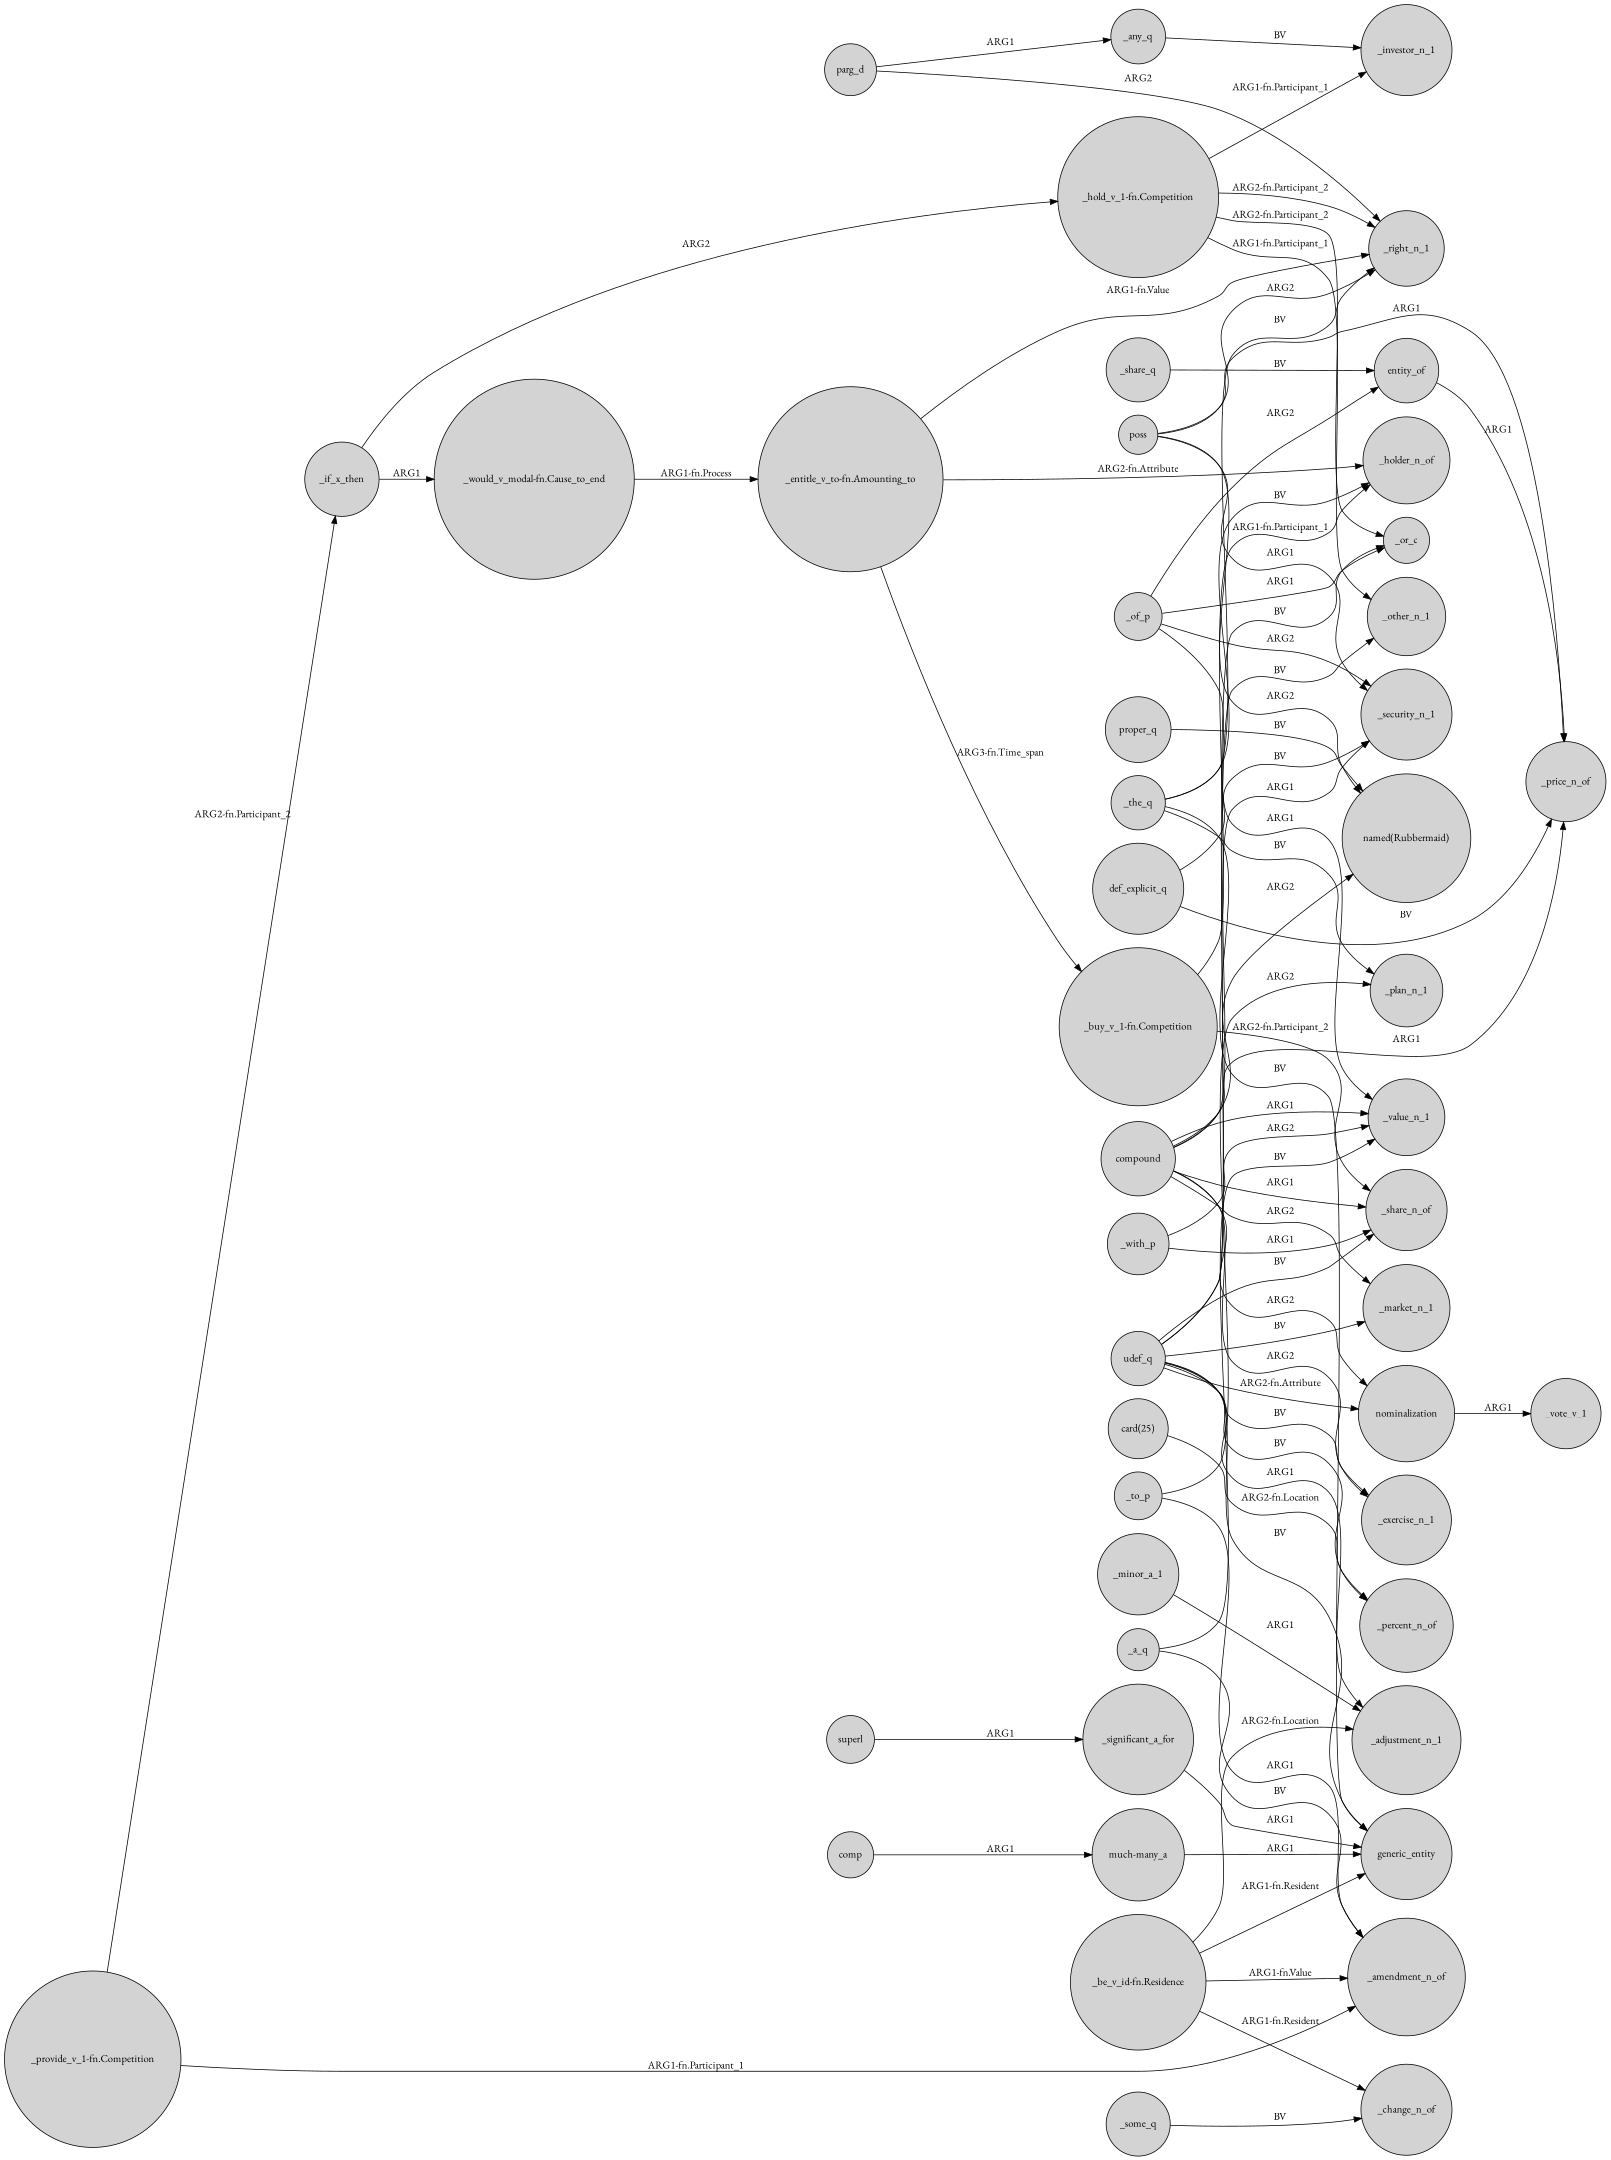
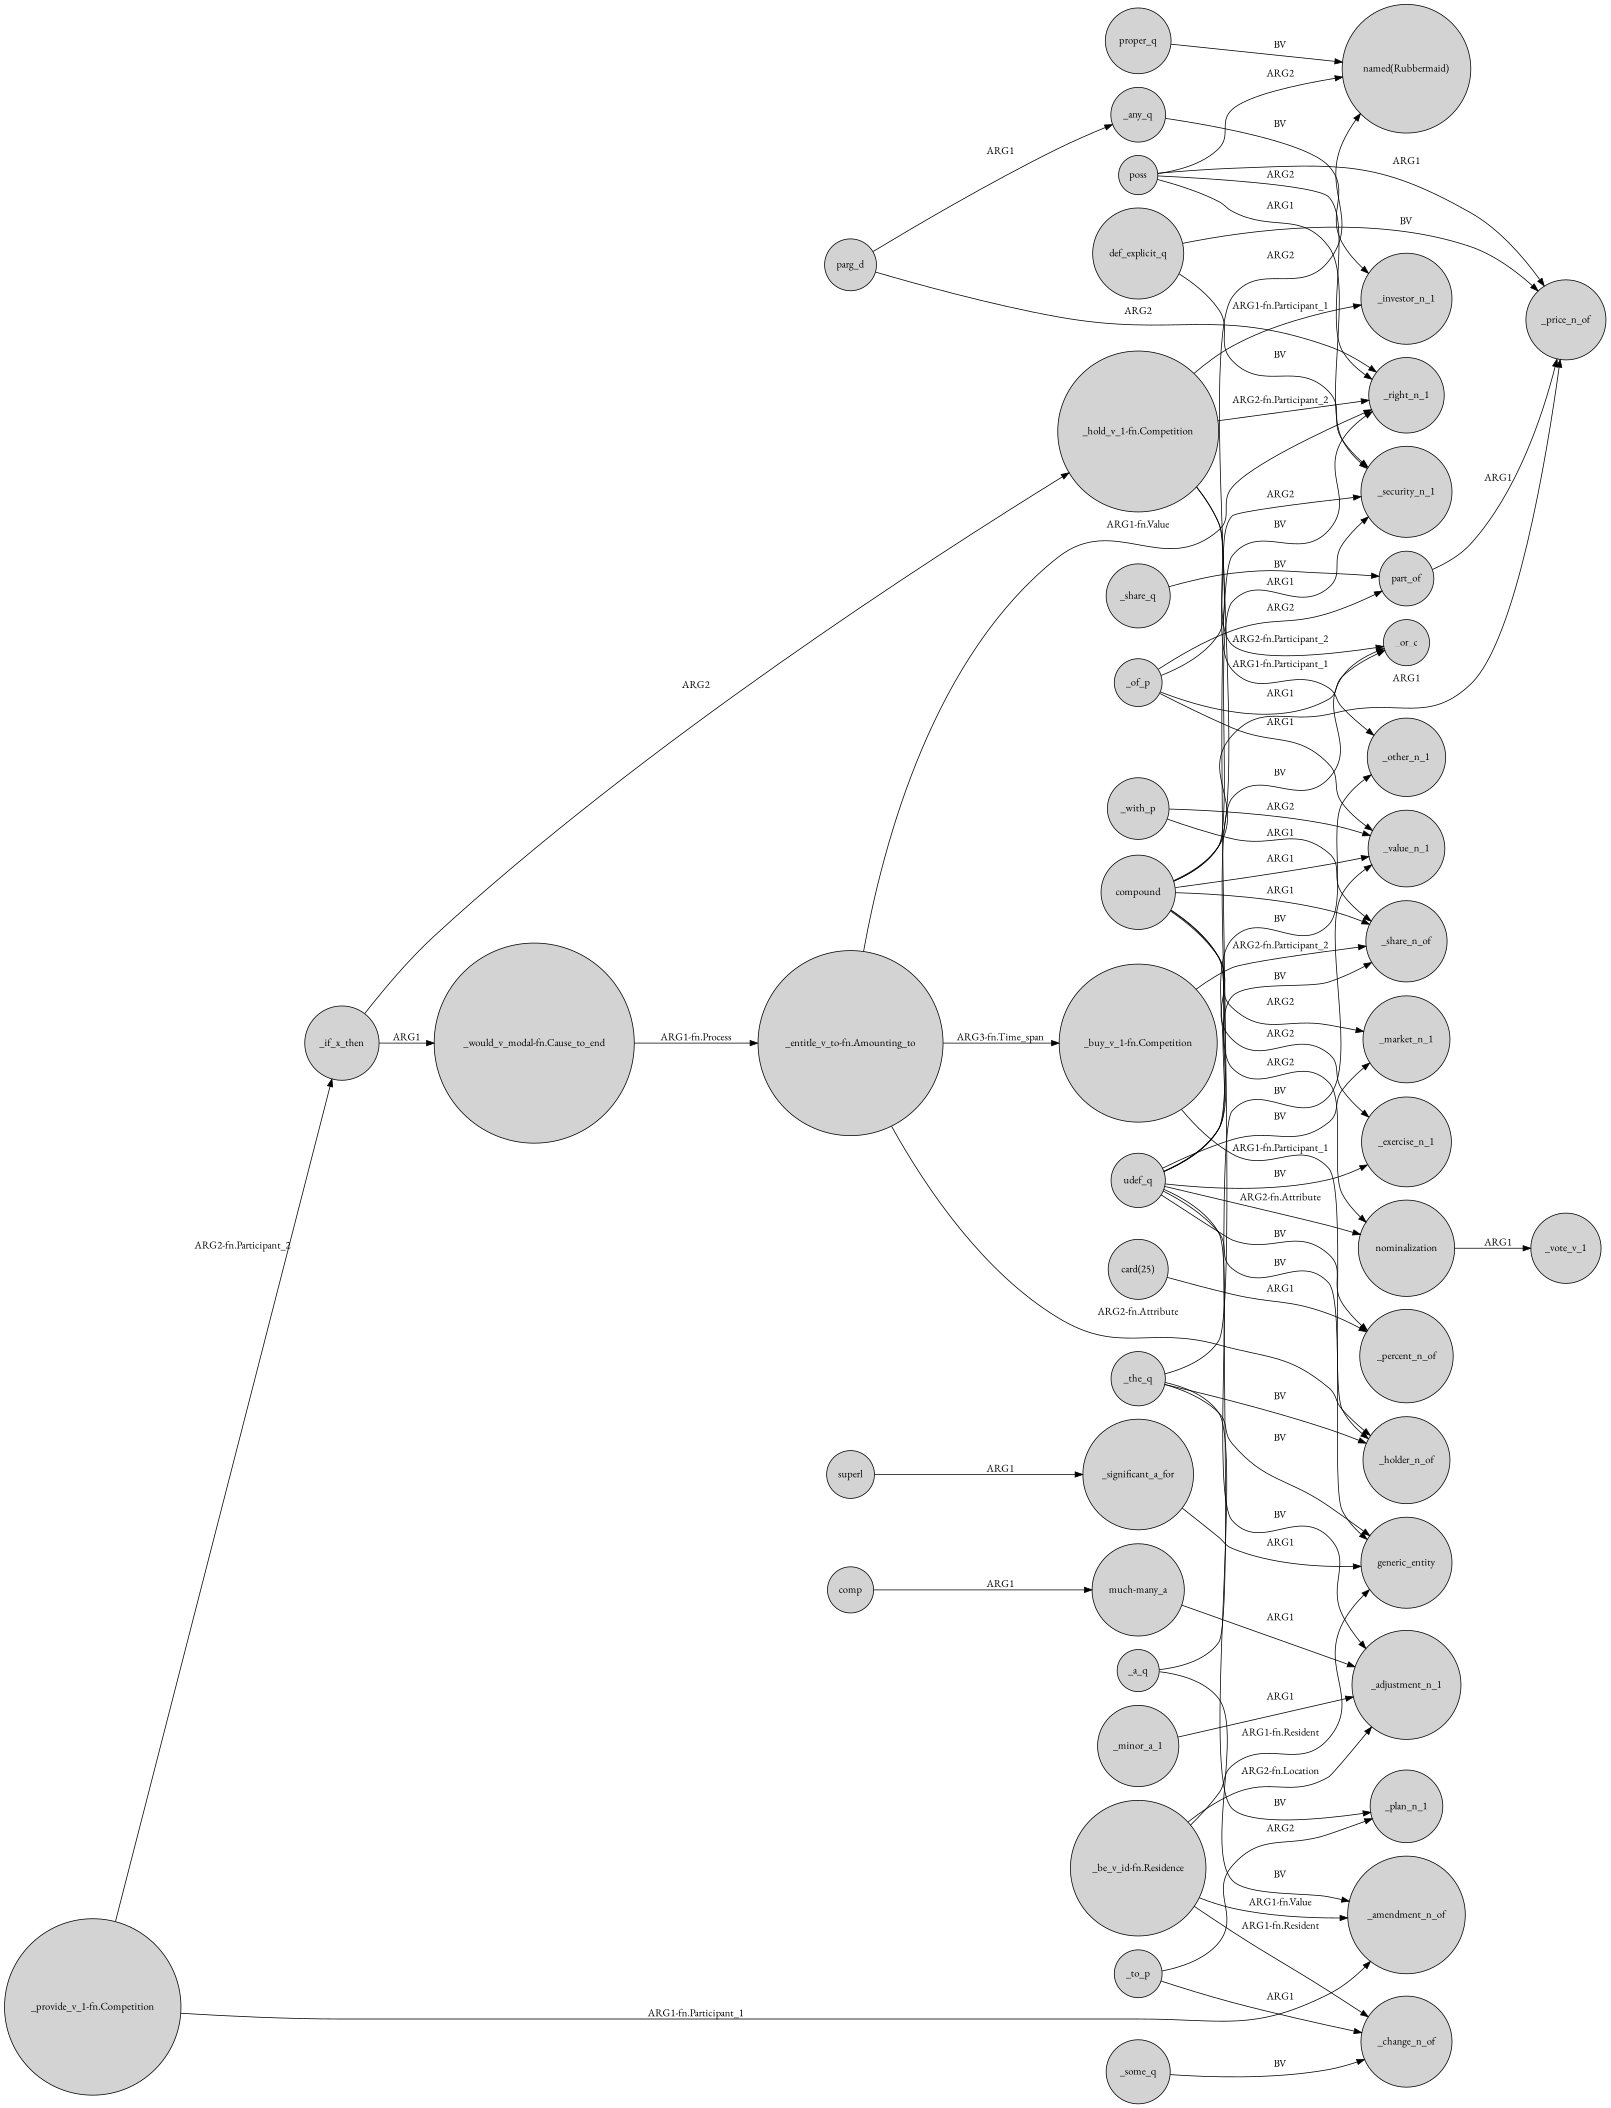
(1406, 371) -> (1406, 579)
(1280, 1472) -> (1280, 1515)
(1280, 1498) -> (1280, 1289)
(1220, 1731) -> (1257, 2009)
(1269, 1854) -> (1265, 1635)
